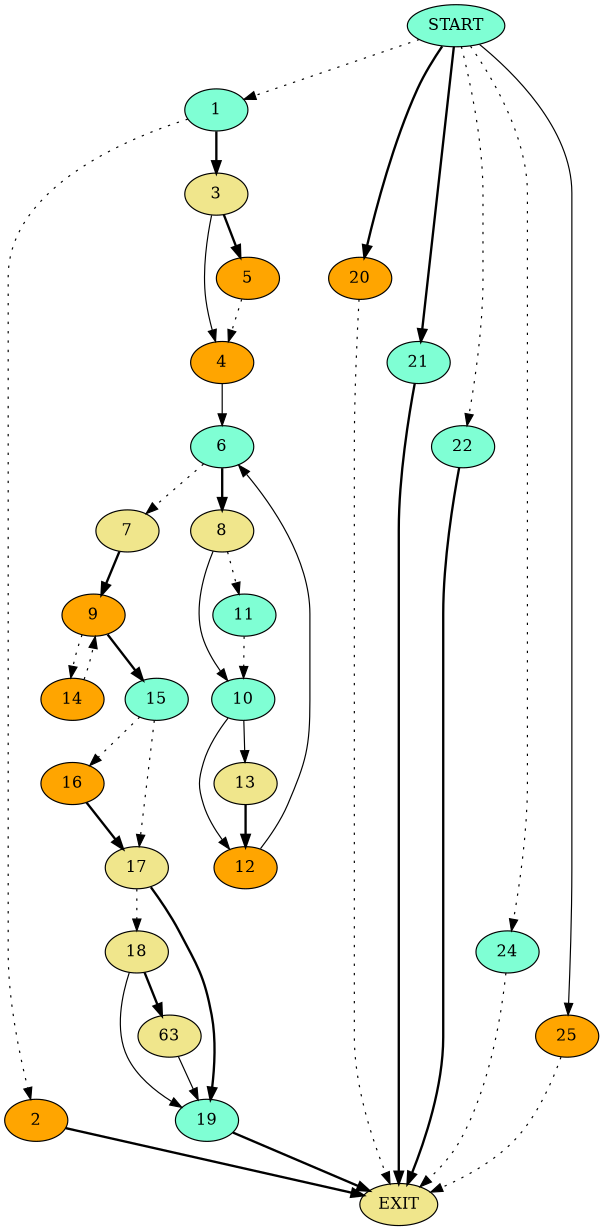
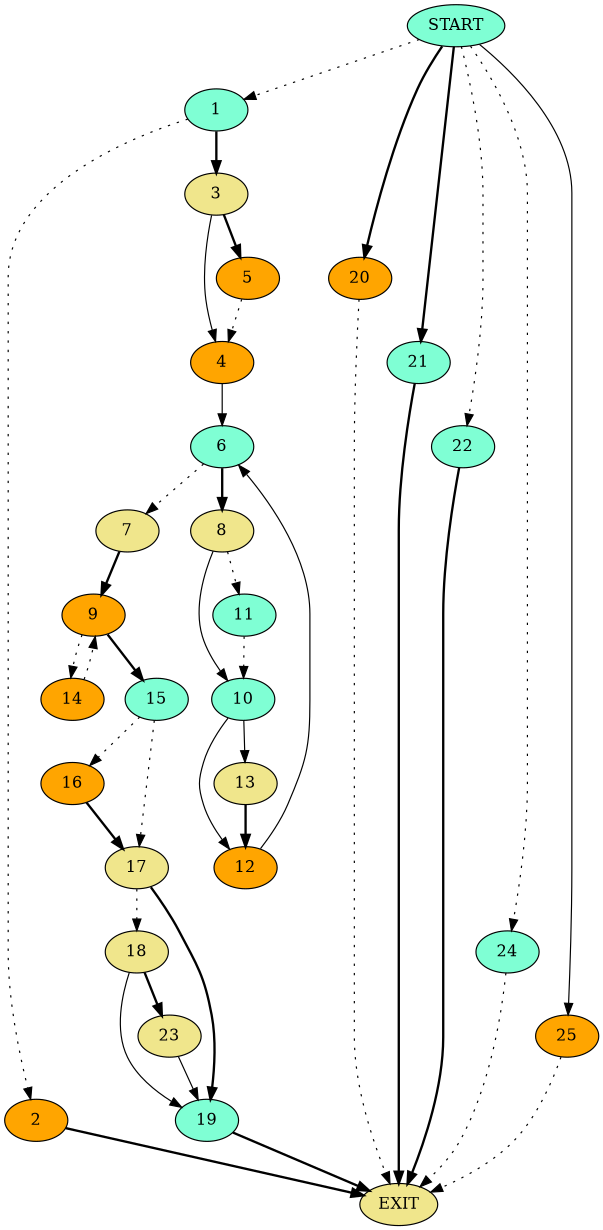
(170, 1036) -> (170, 1036)
